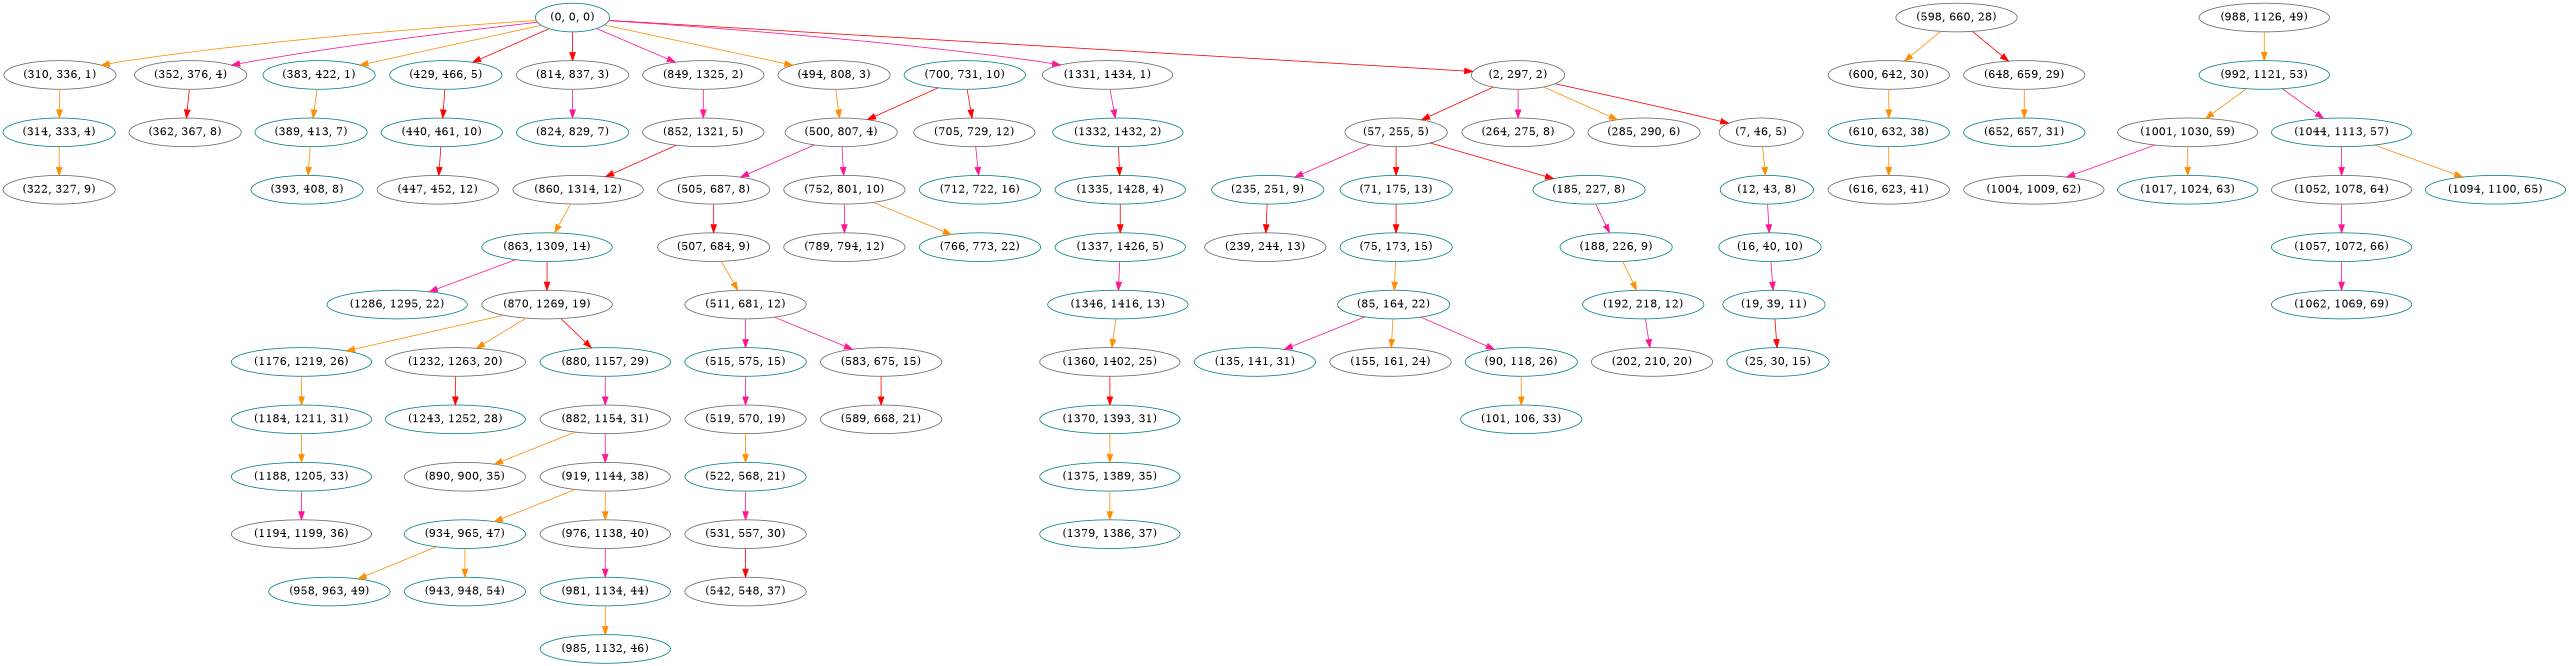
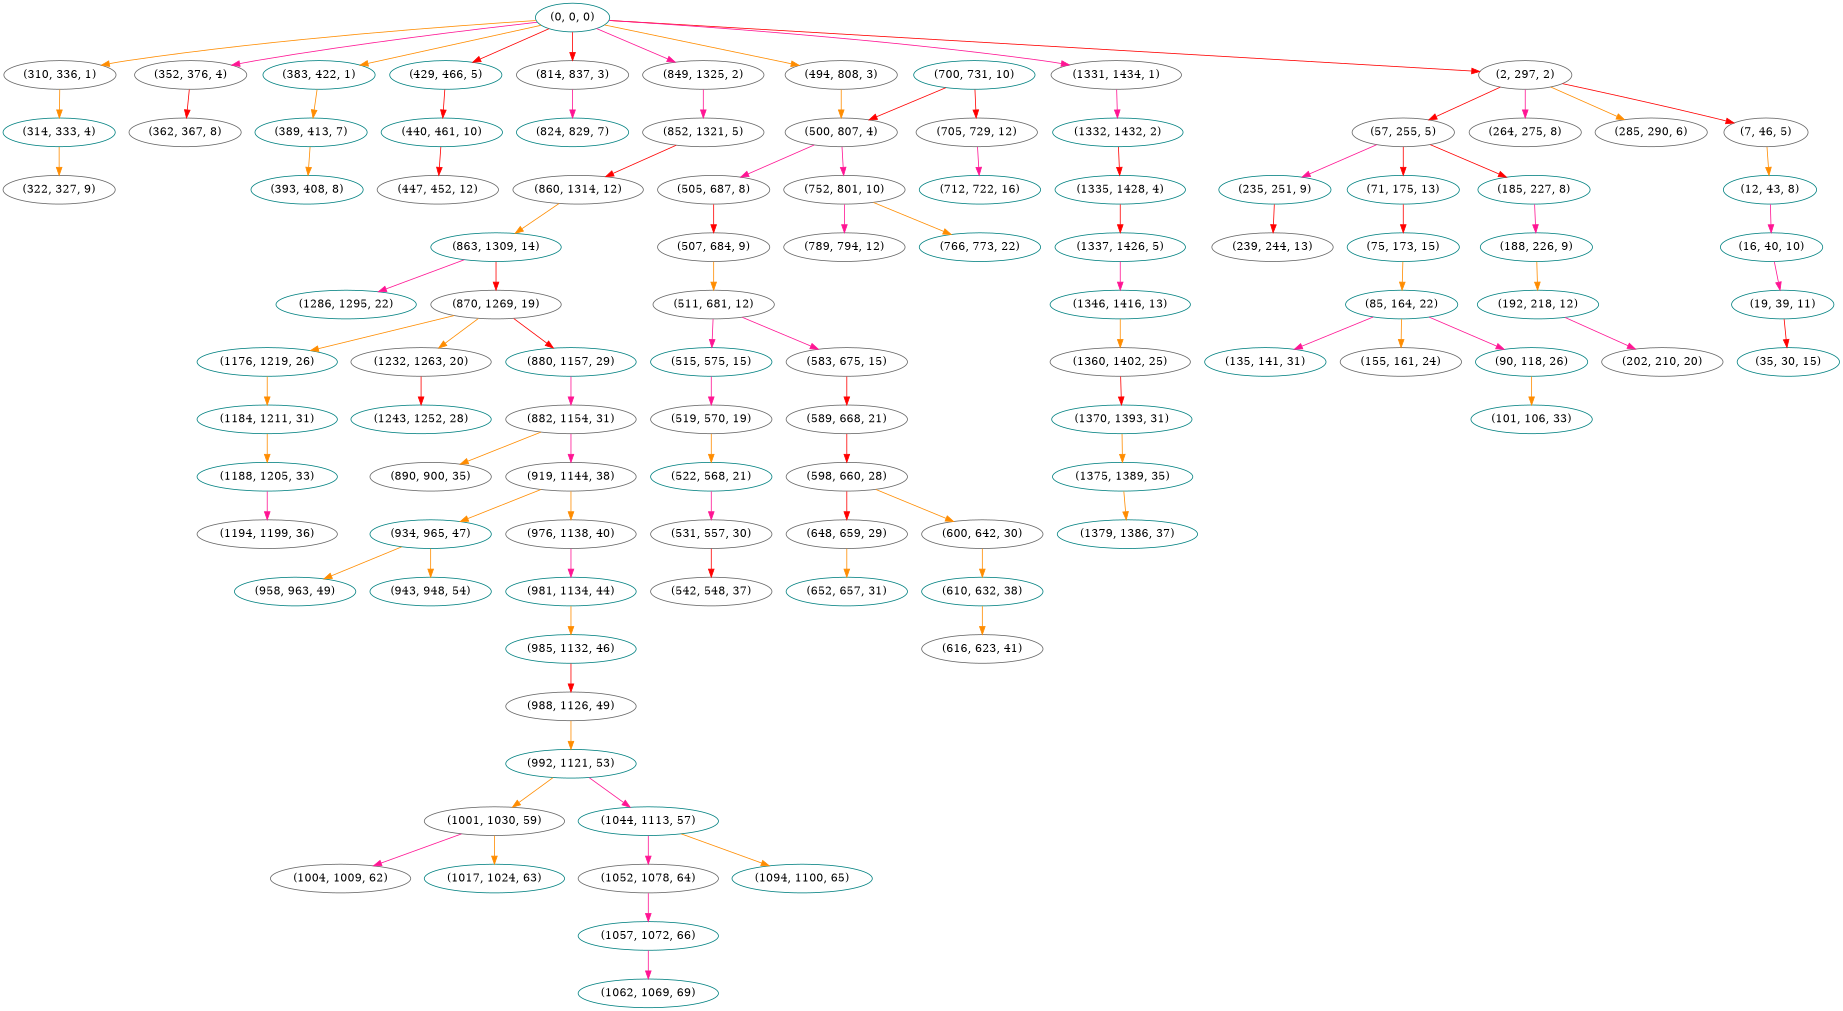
(1778, 362) -> (1788, 362)
none -> (847, 444)
none -> (571, 674)
